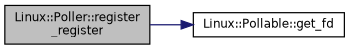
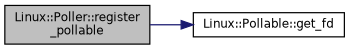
(77, 25) -> (77, 25)
